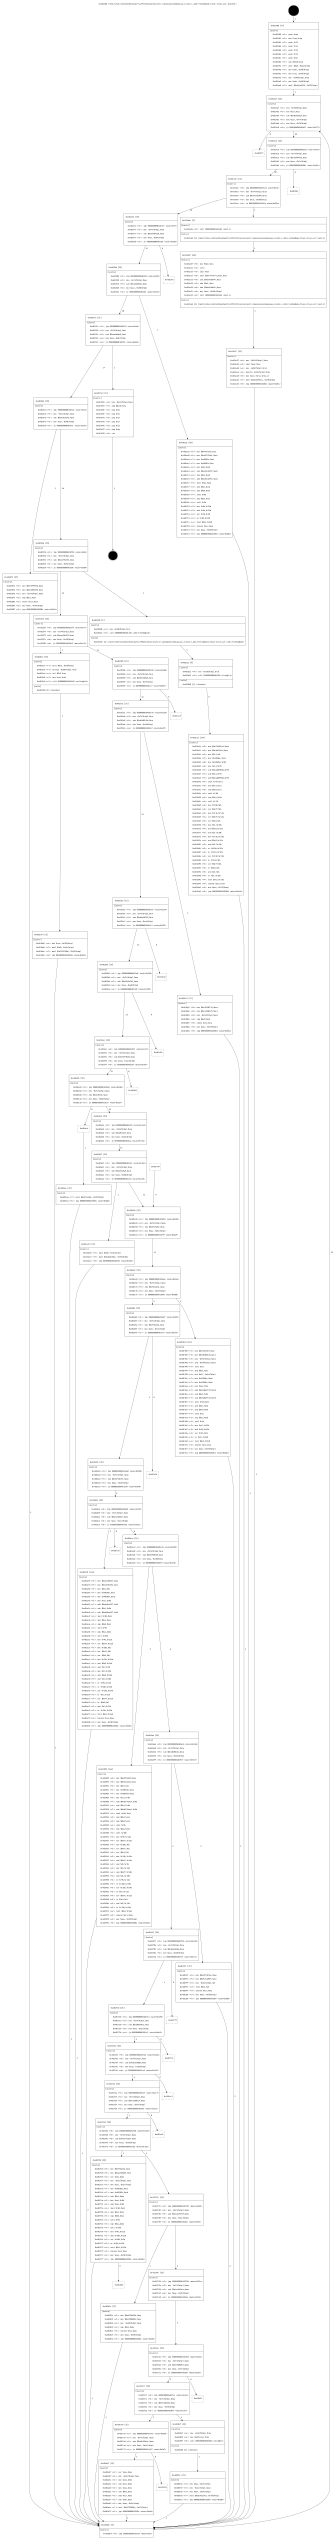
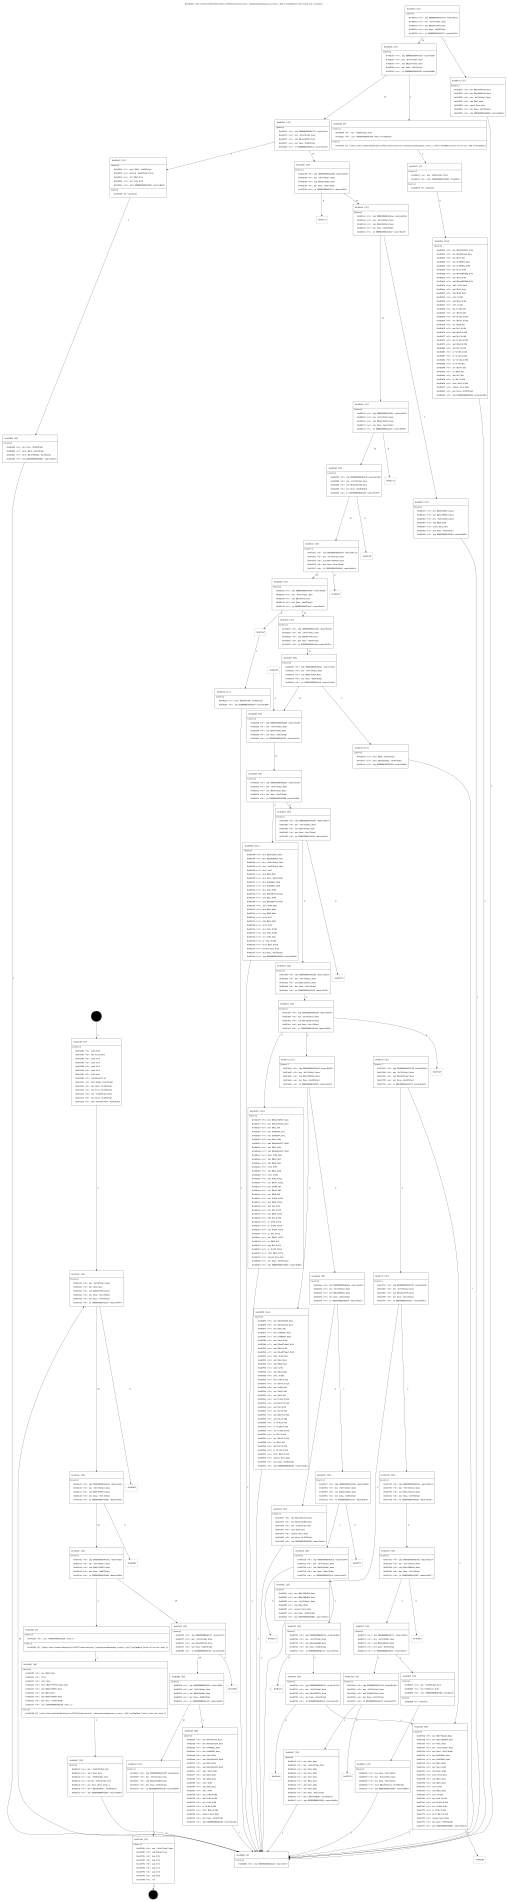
(87, 371) -> none
(128, 2115) -> (367, 1720)
